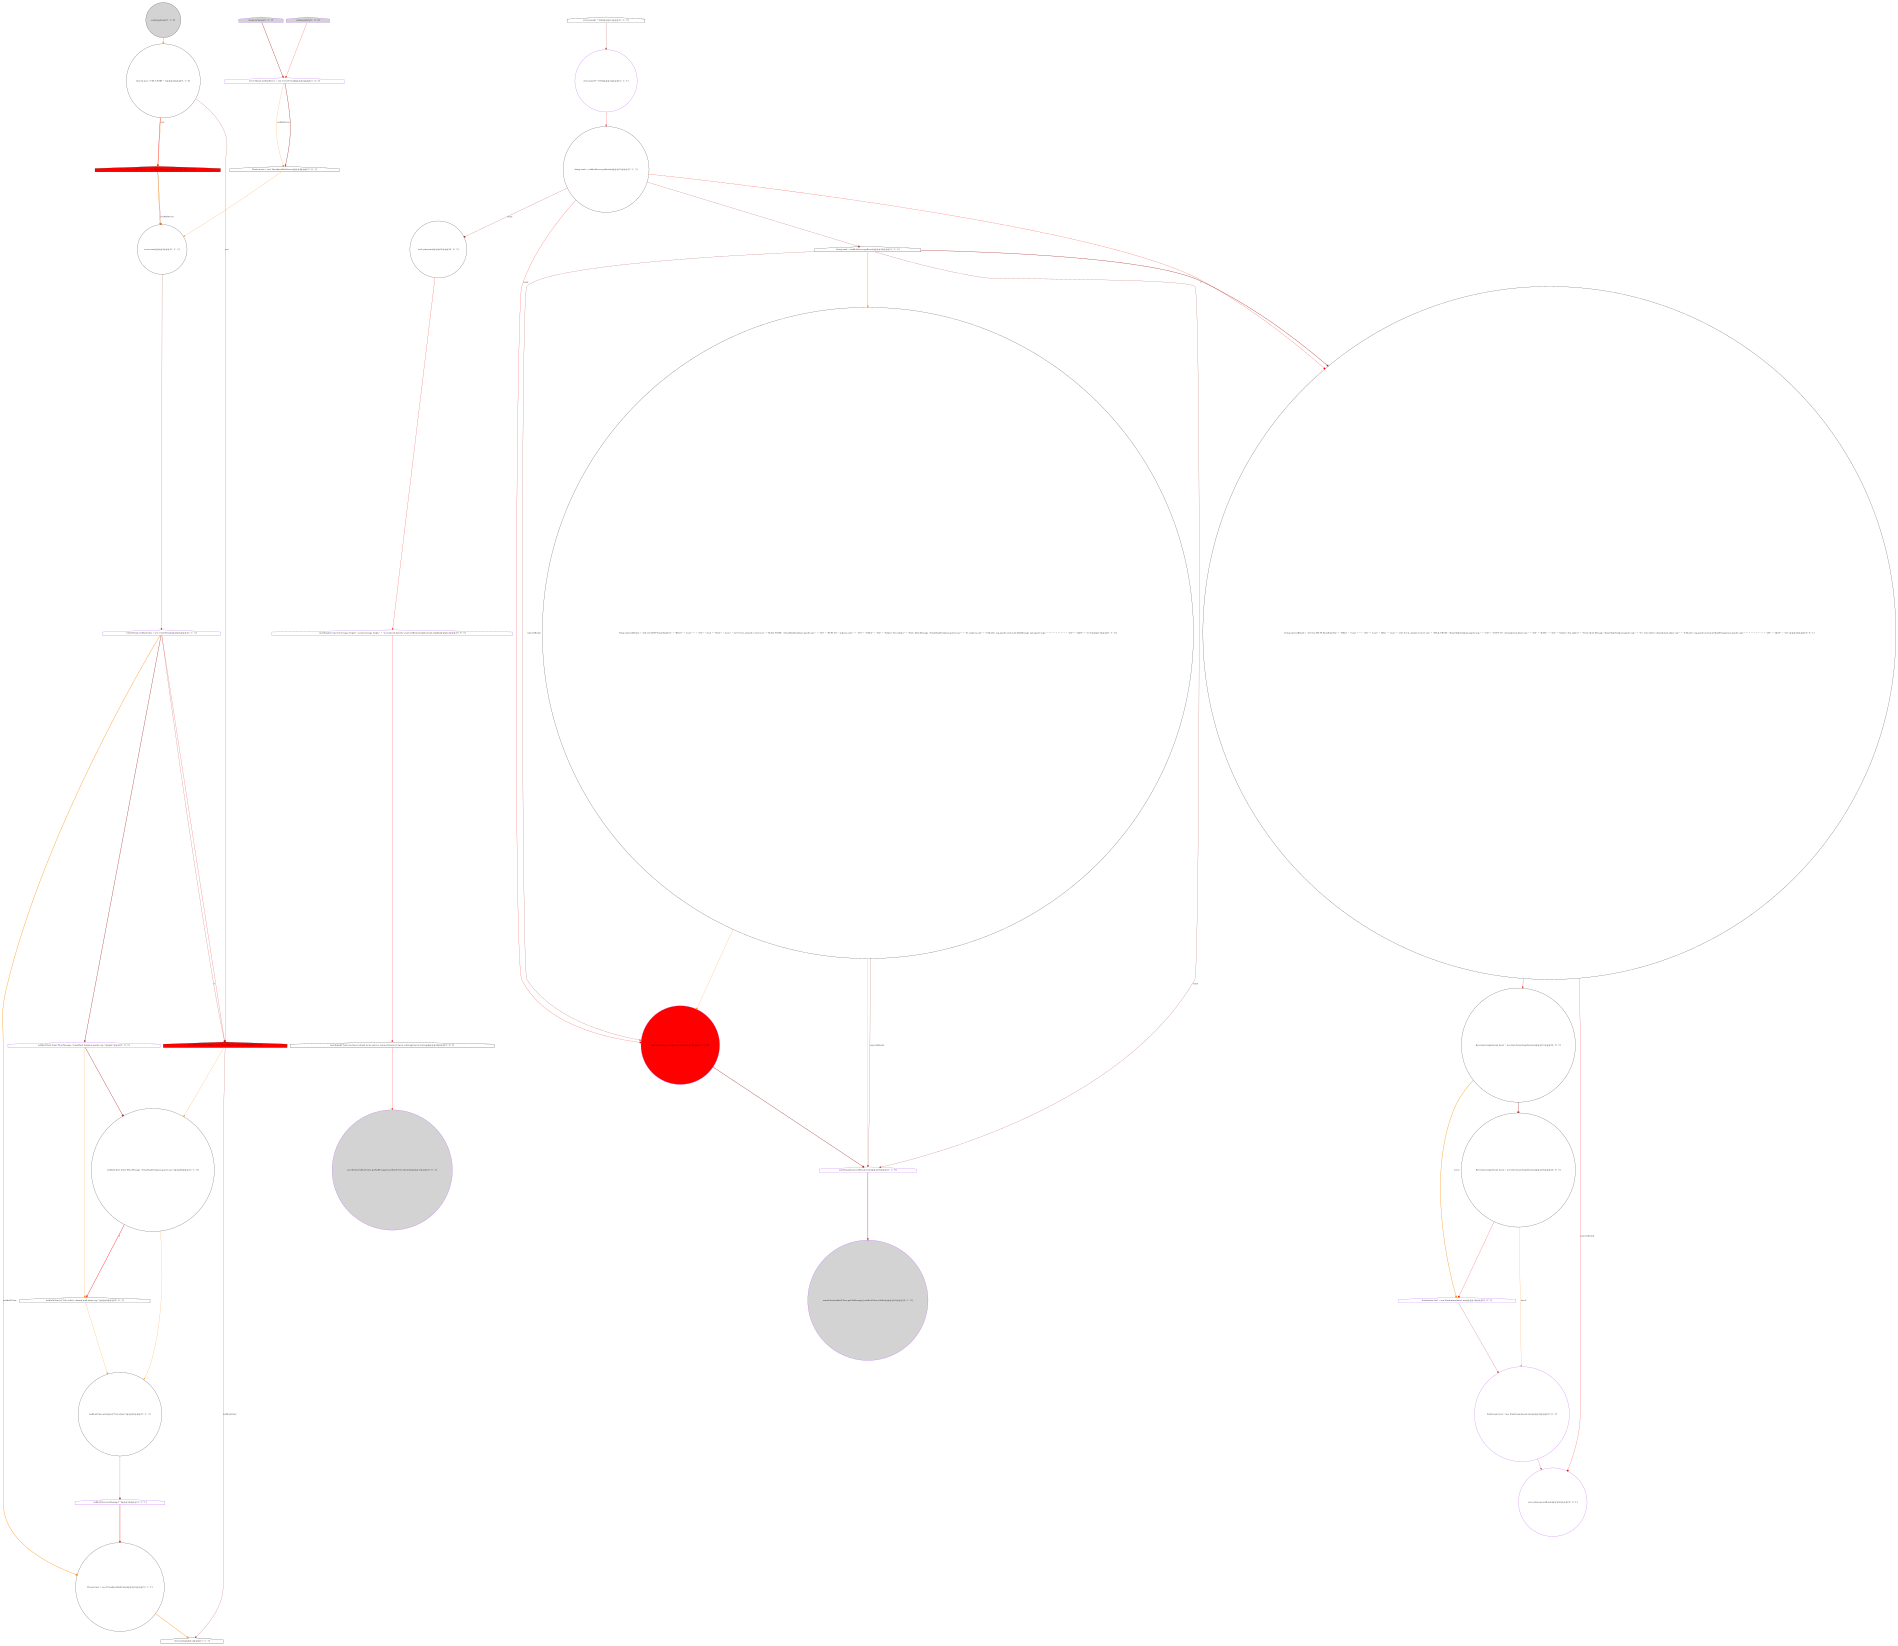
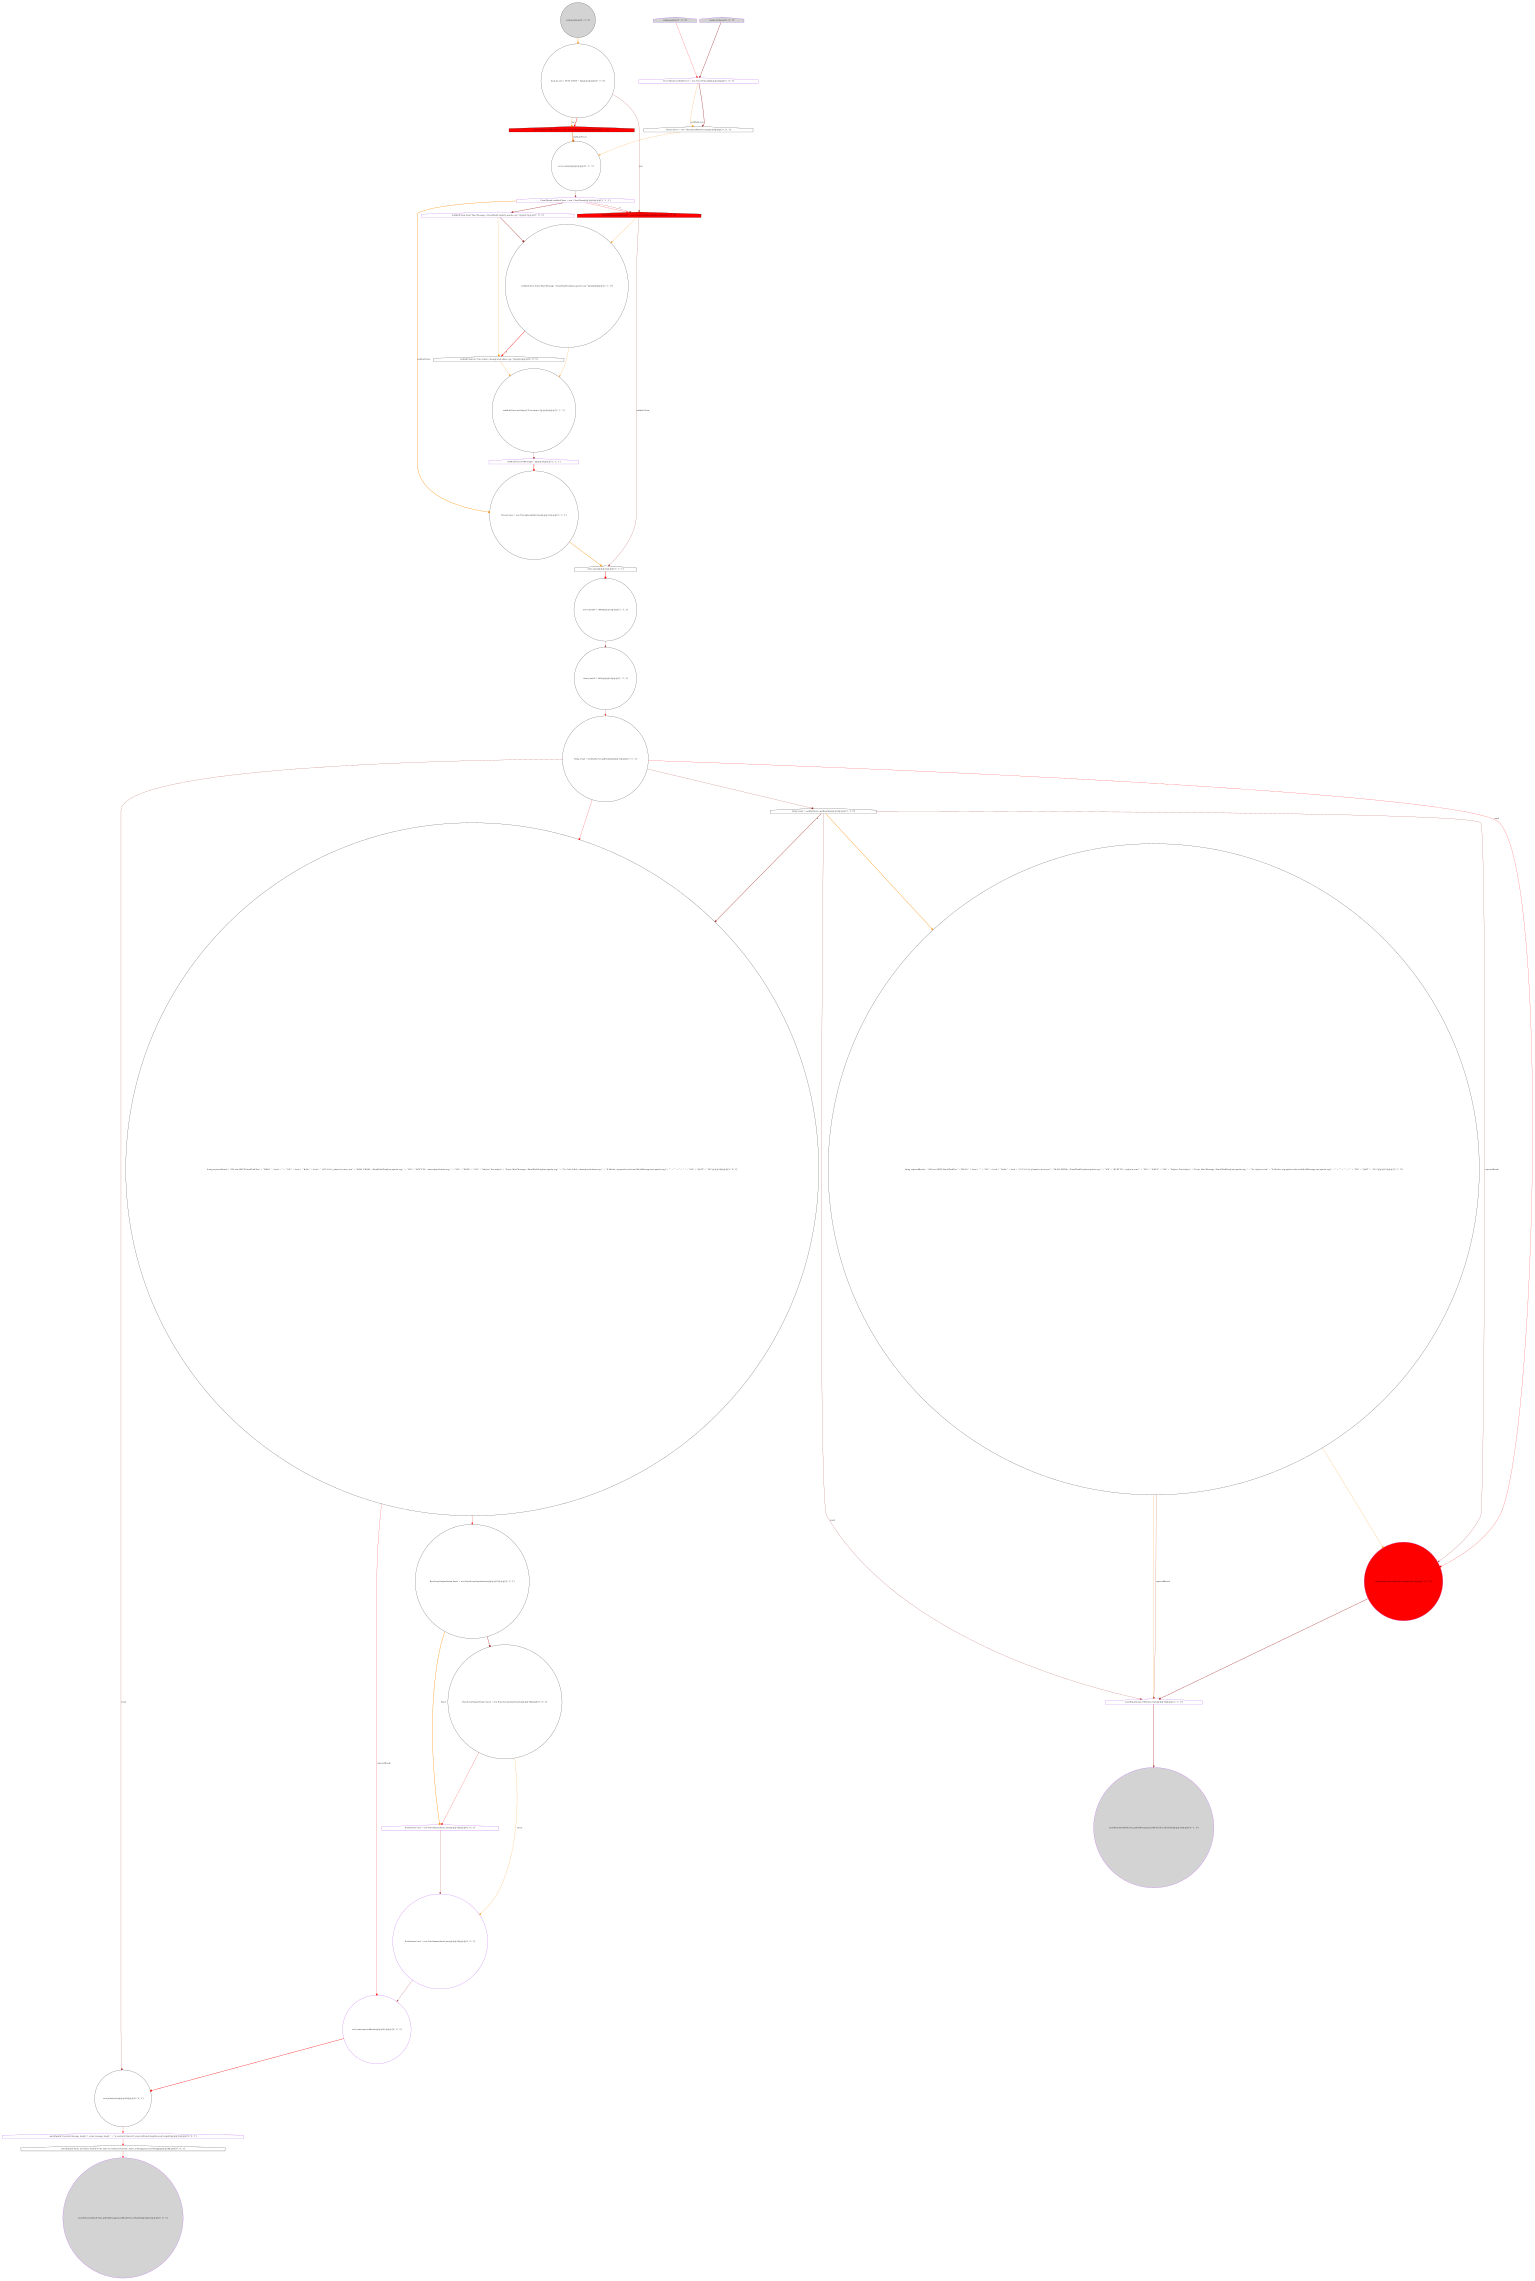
(606, 20) -> (605, 610)
(606, 81) -> (605, 678)
none -> (605, 574)
none -> (248, 2064)
